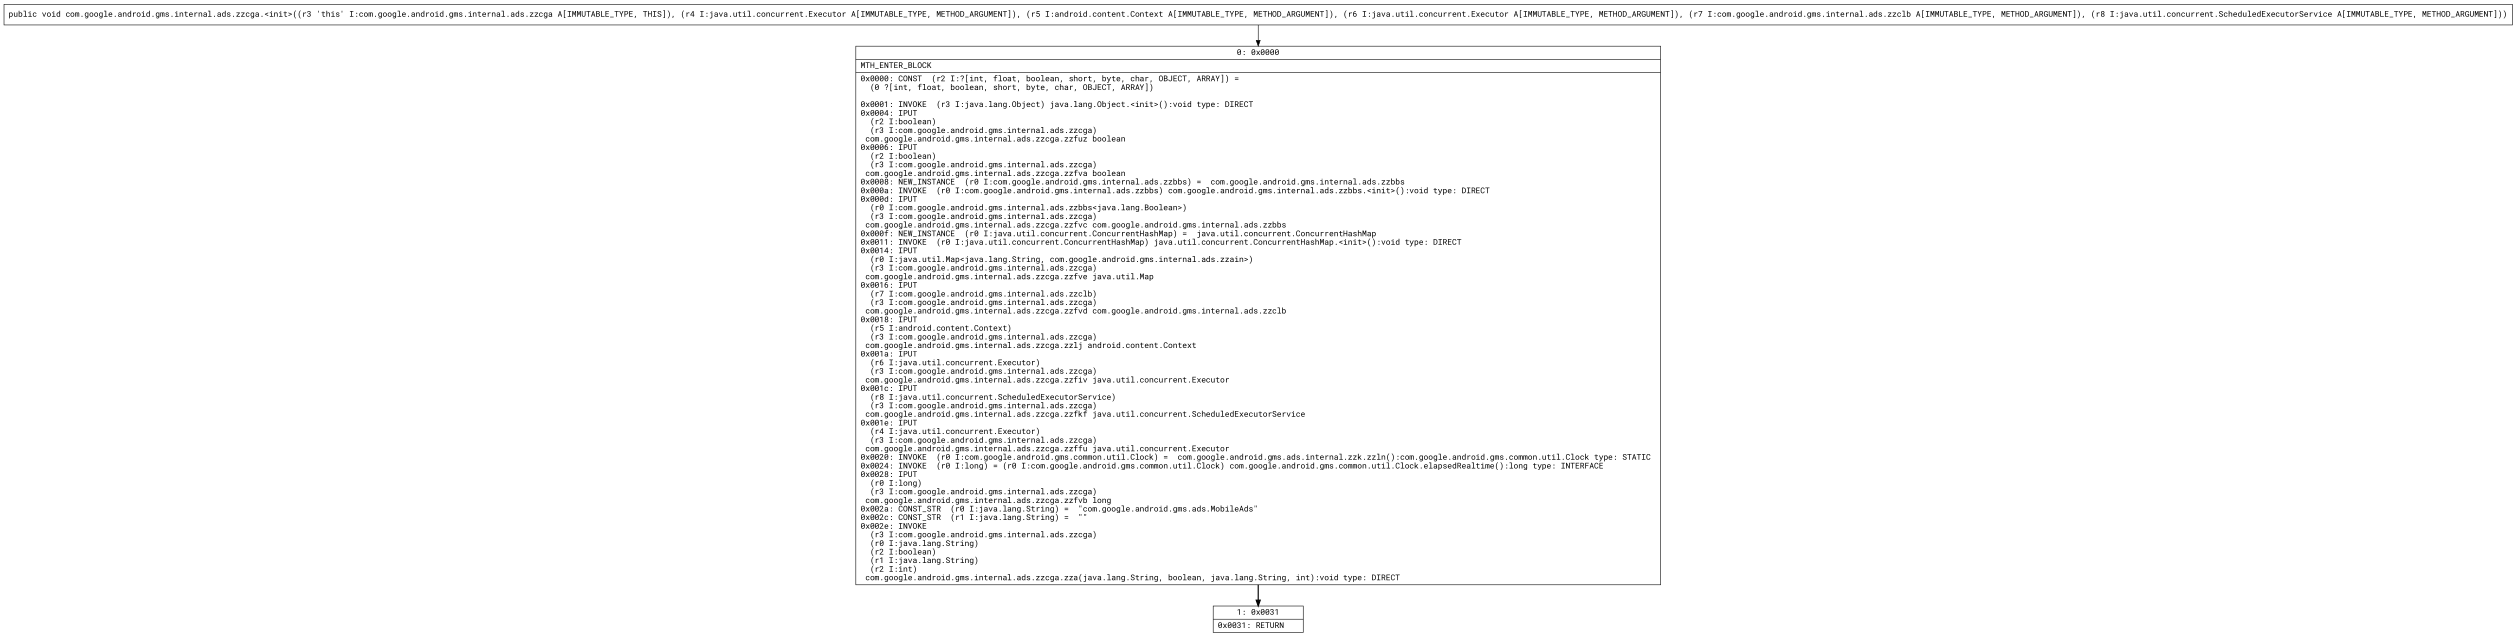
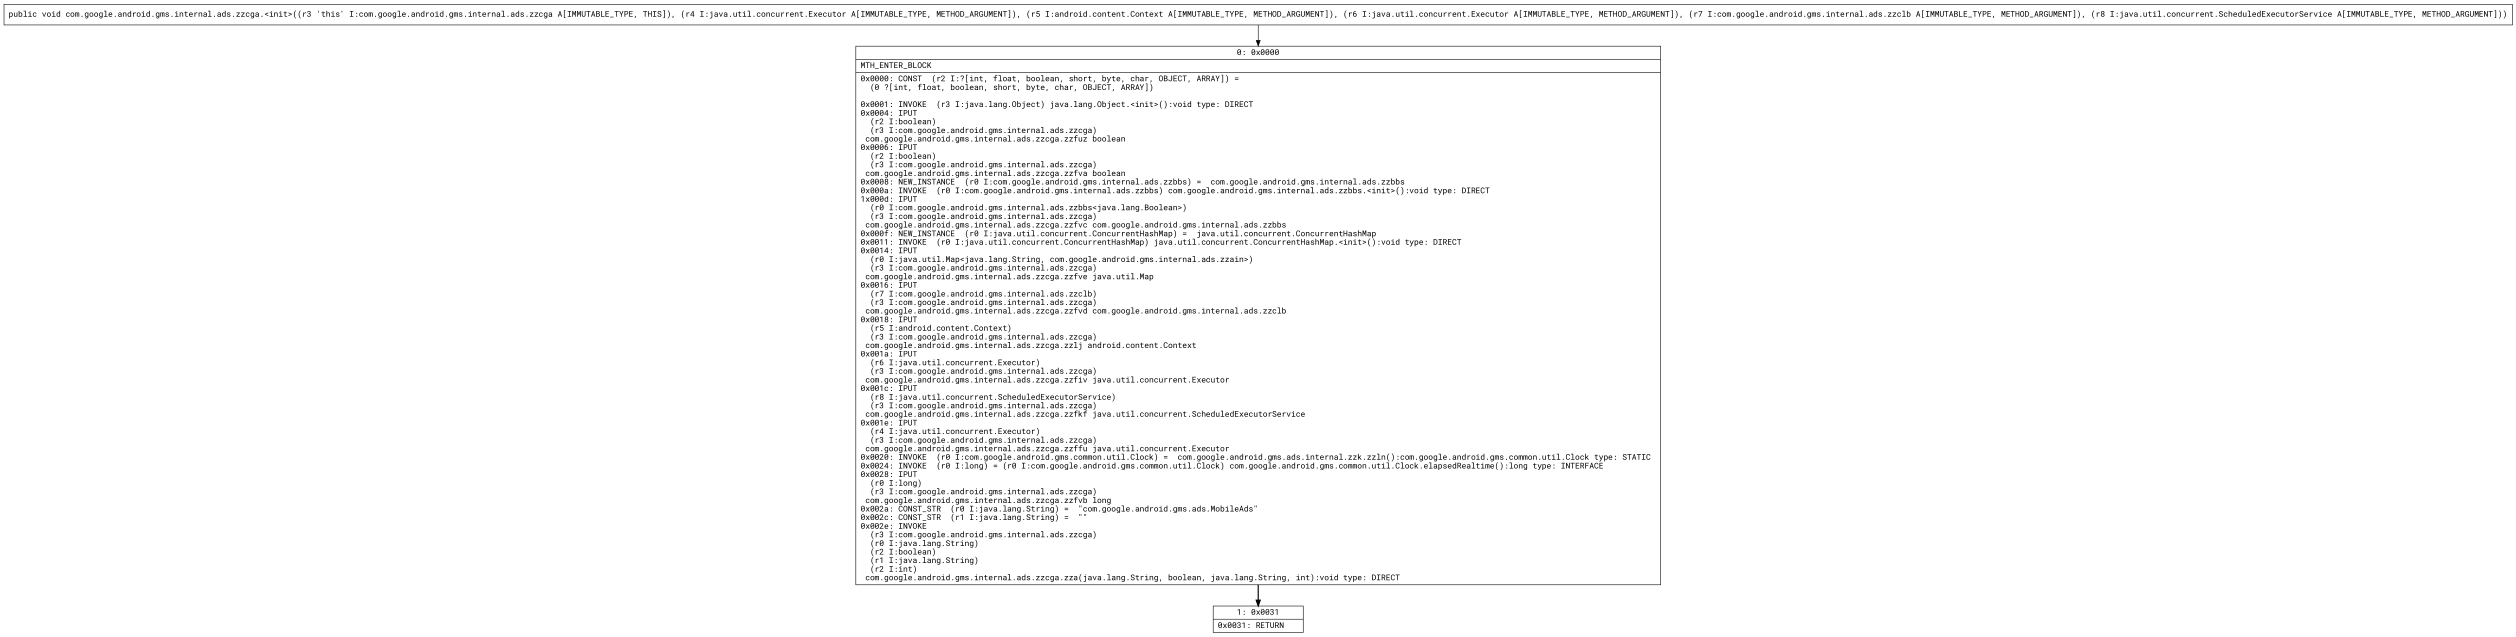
(894, 199) -> (894, 199)
